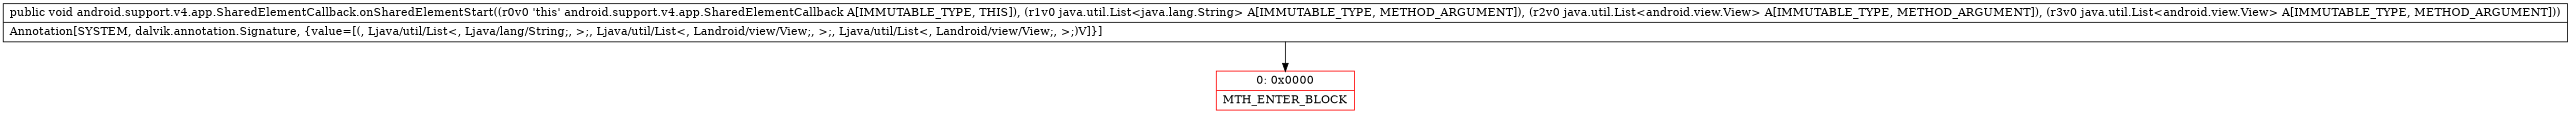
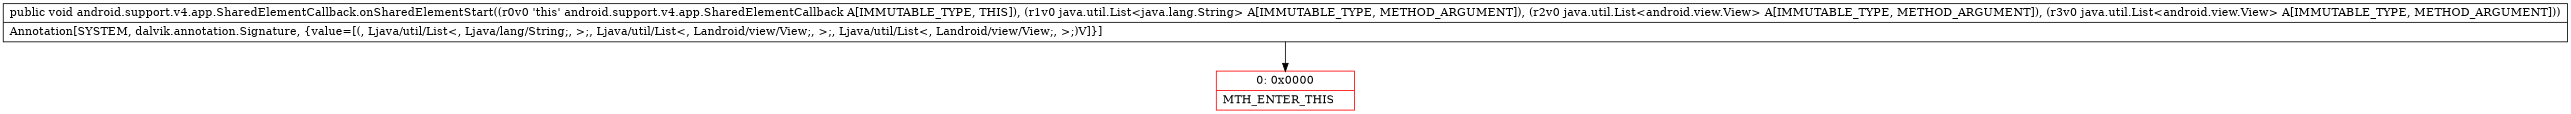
(1285, 100) -> (1279, 100)
